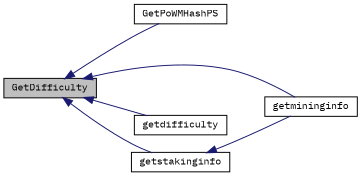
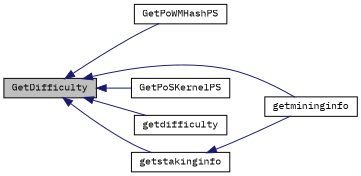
none -> (181, 88)
